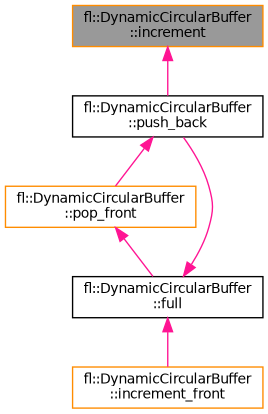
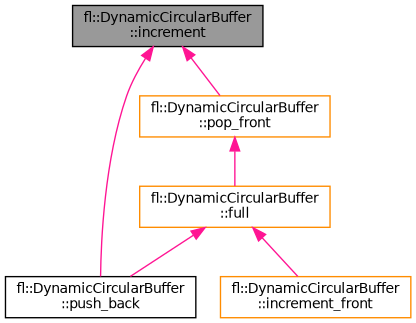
(168, 26) -> (168, 26)
(130, 167) -> (206, 77)
(168, 297) -> (235, 207)
